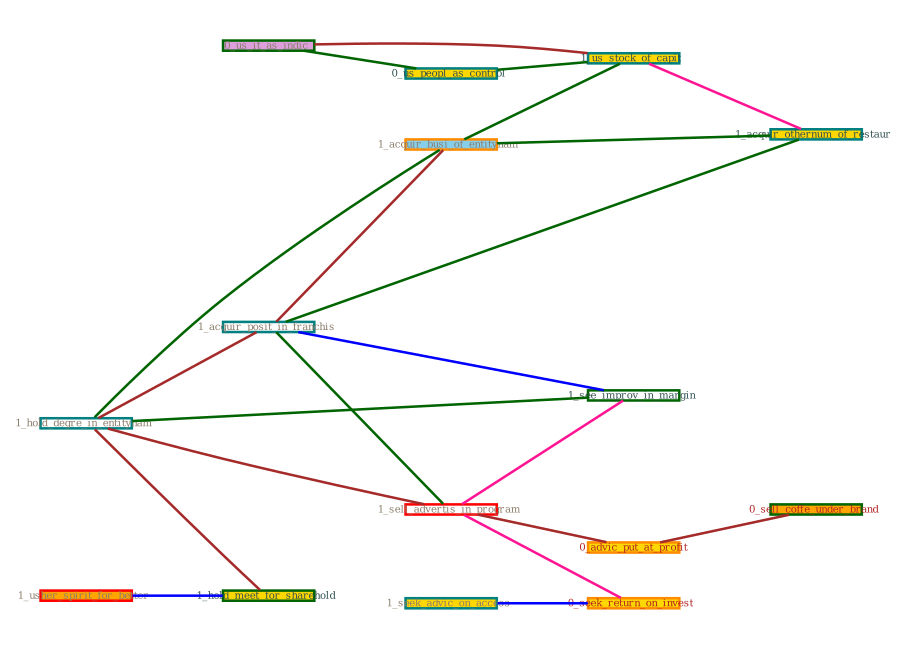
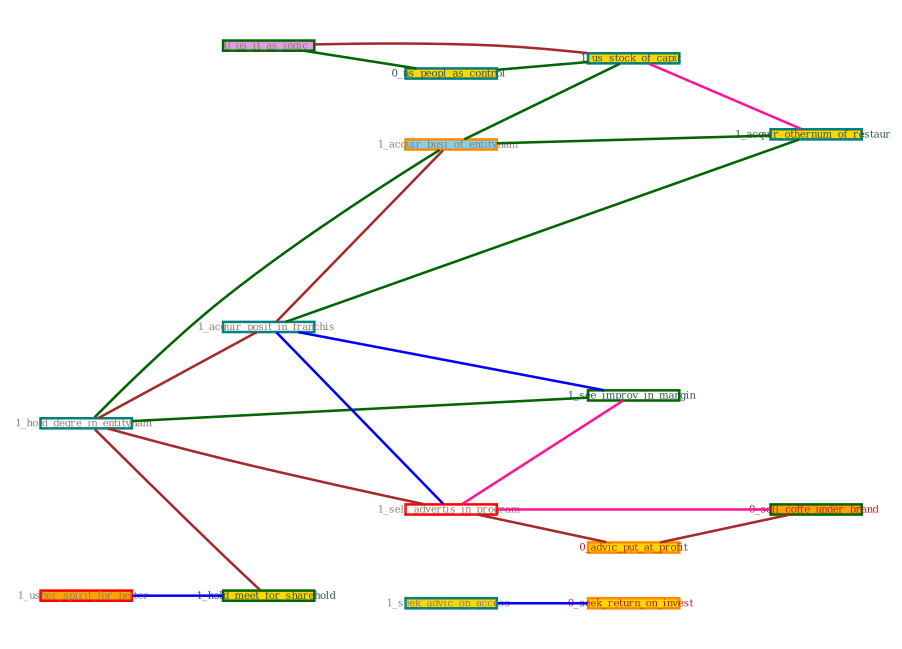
(368, 427) -> (368, 427)
(543, 556) -> (634, 509)
